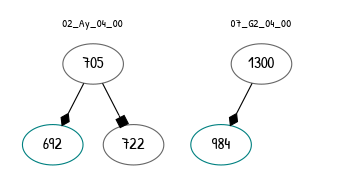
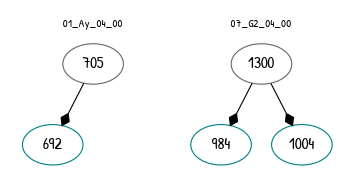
(93, 24) -> (93, 24)
(134, 145) -> none
none -> (302, 145)
